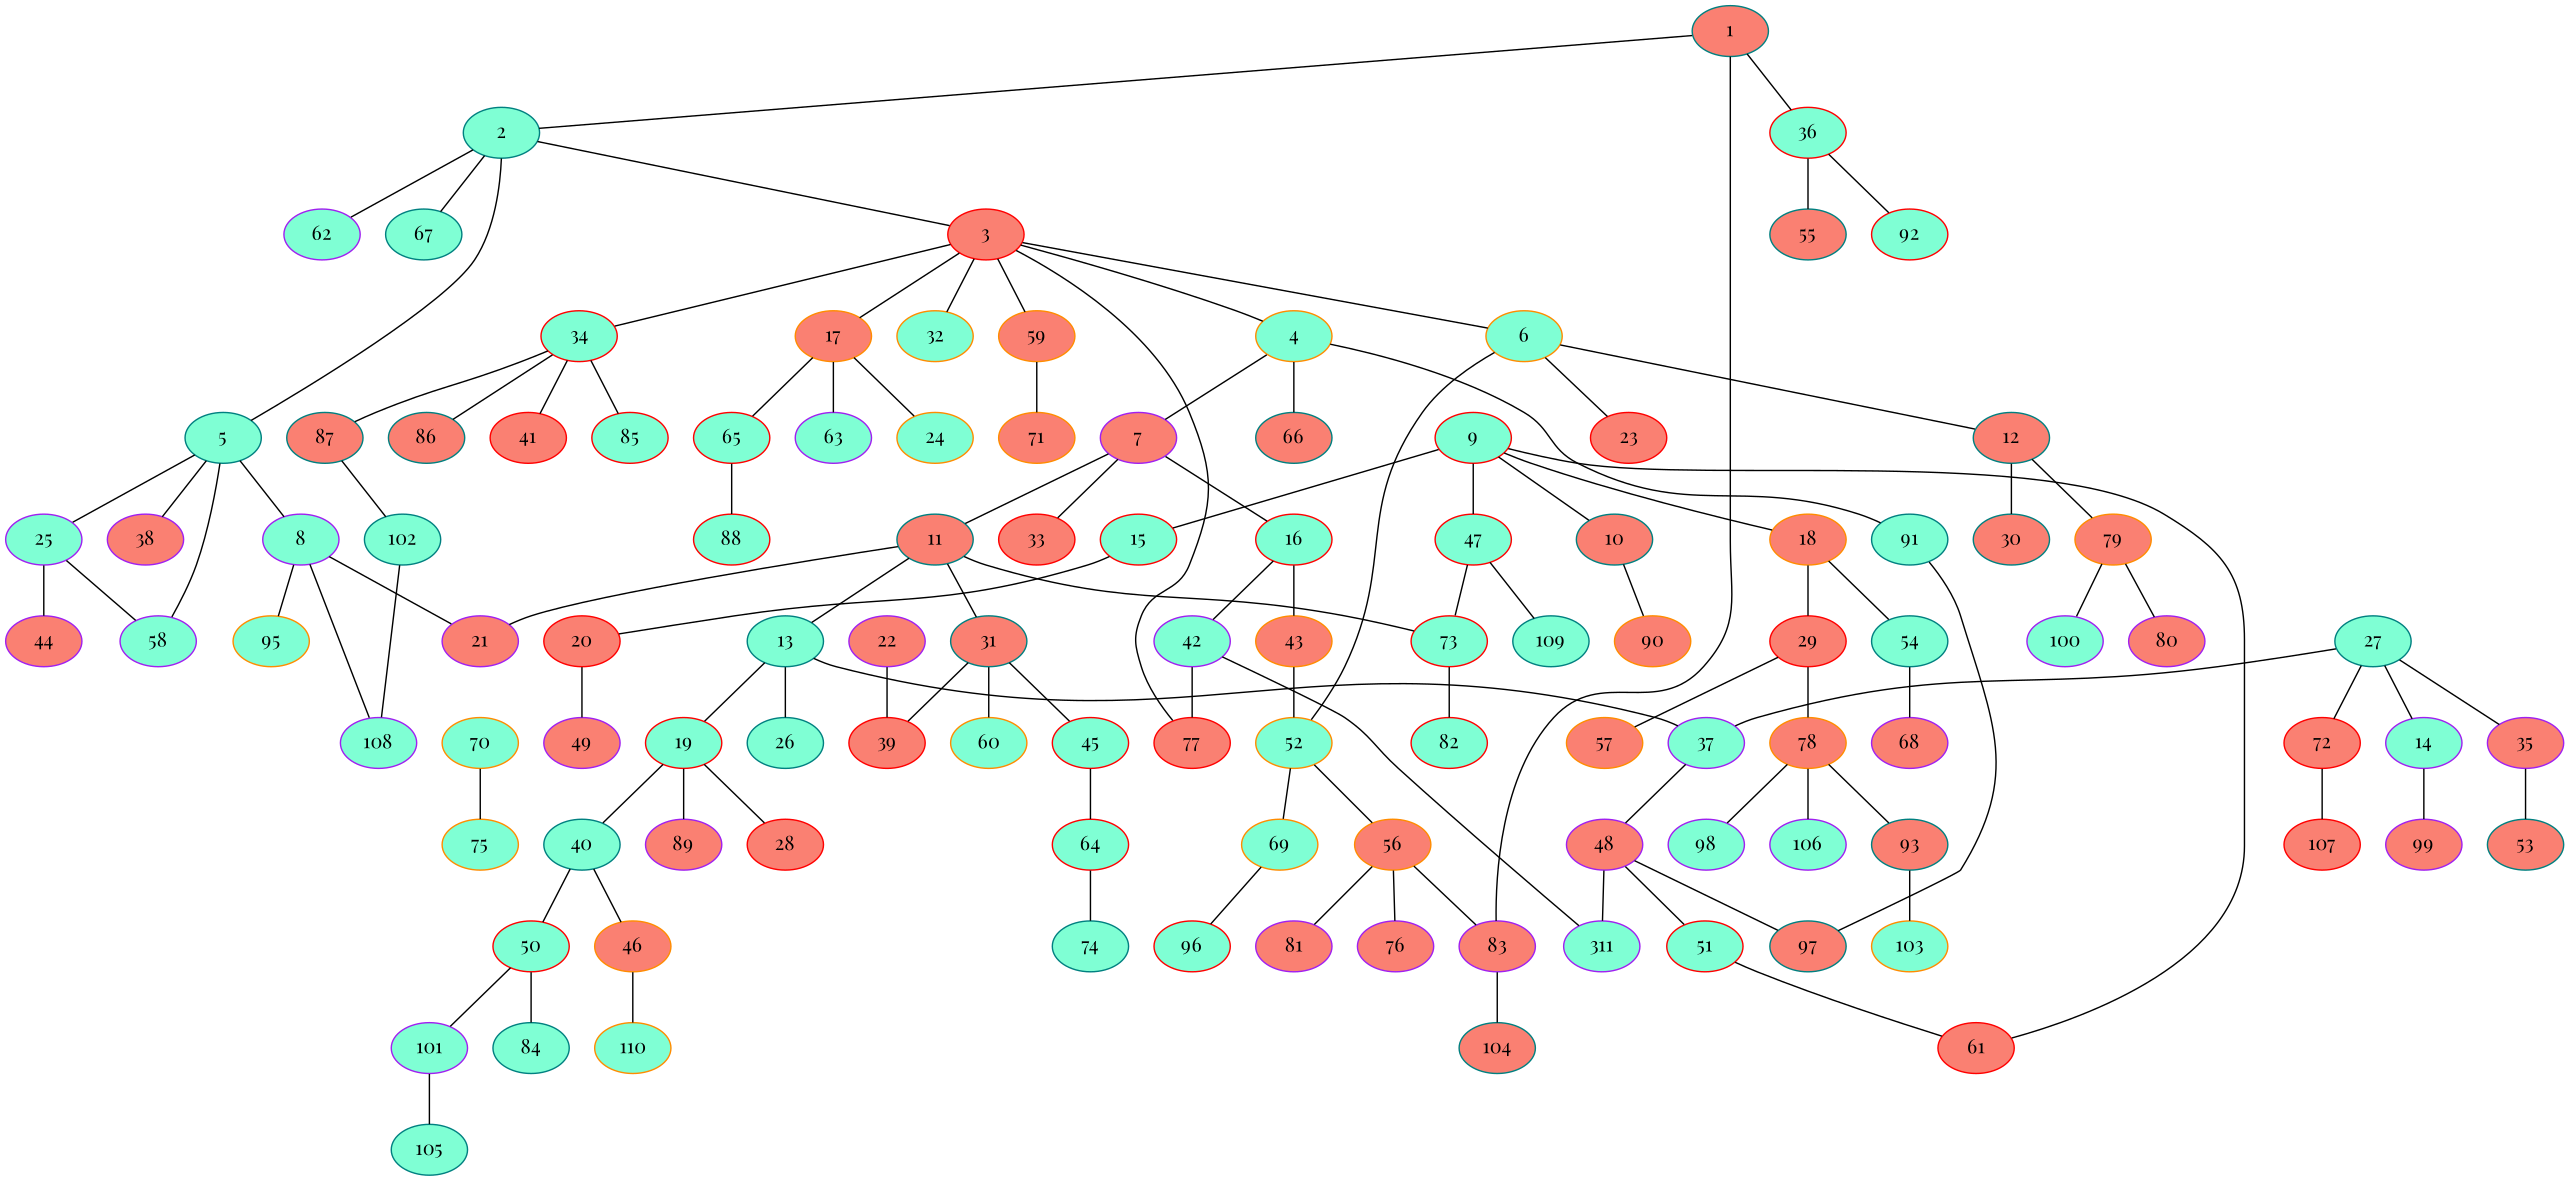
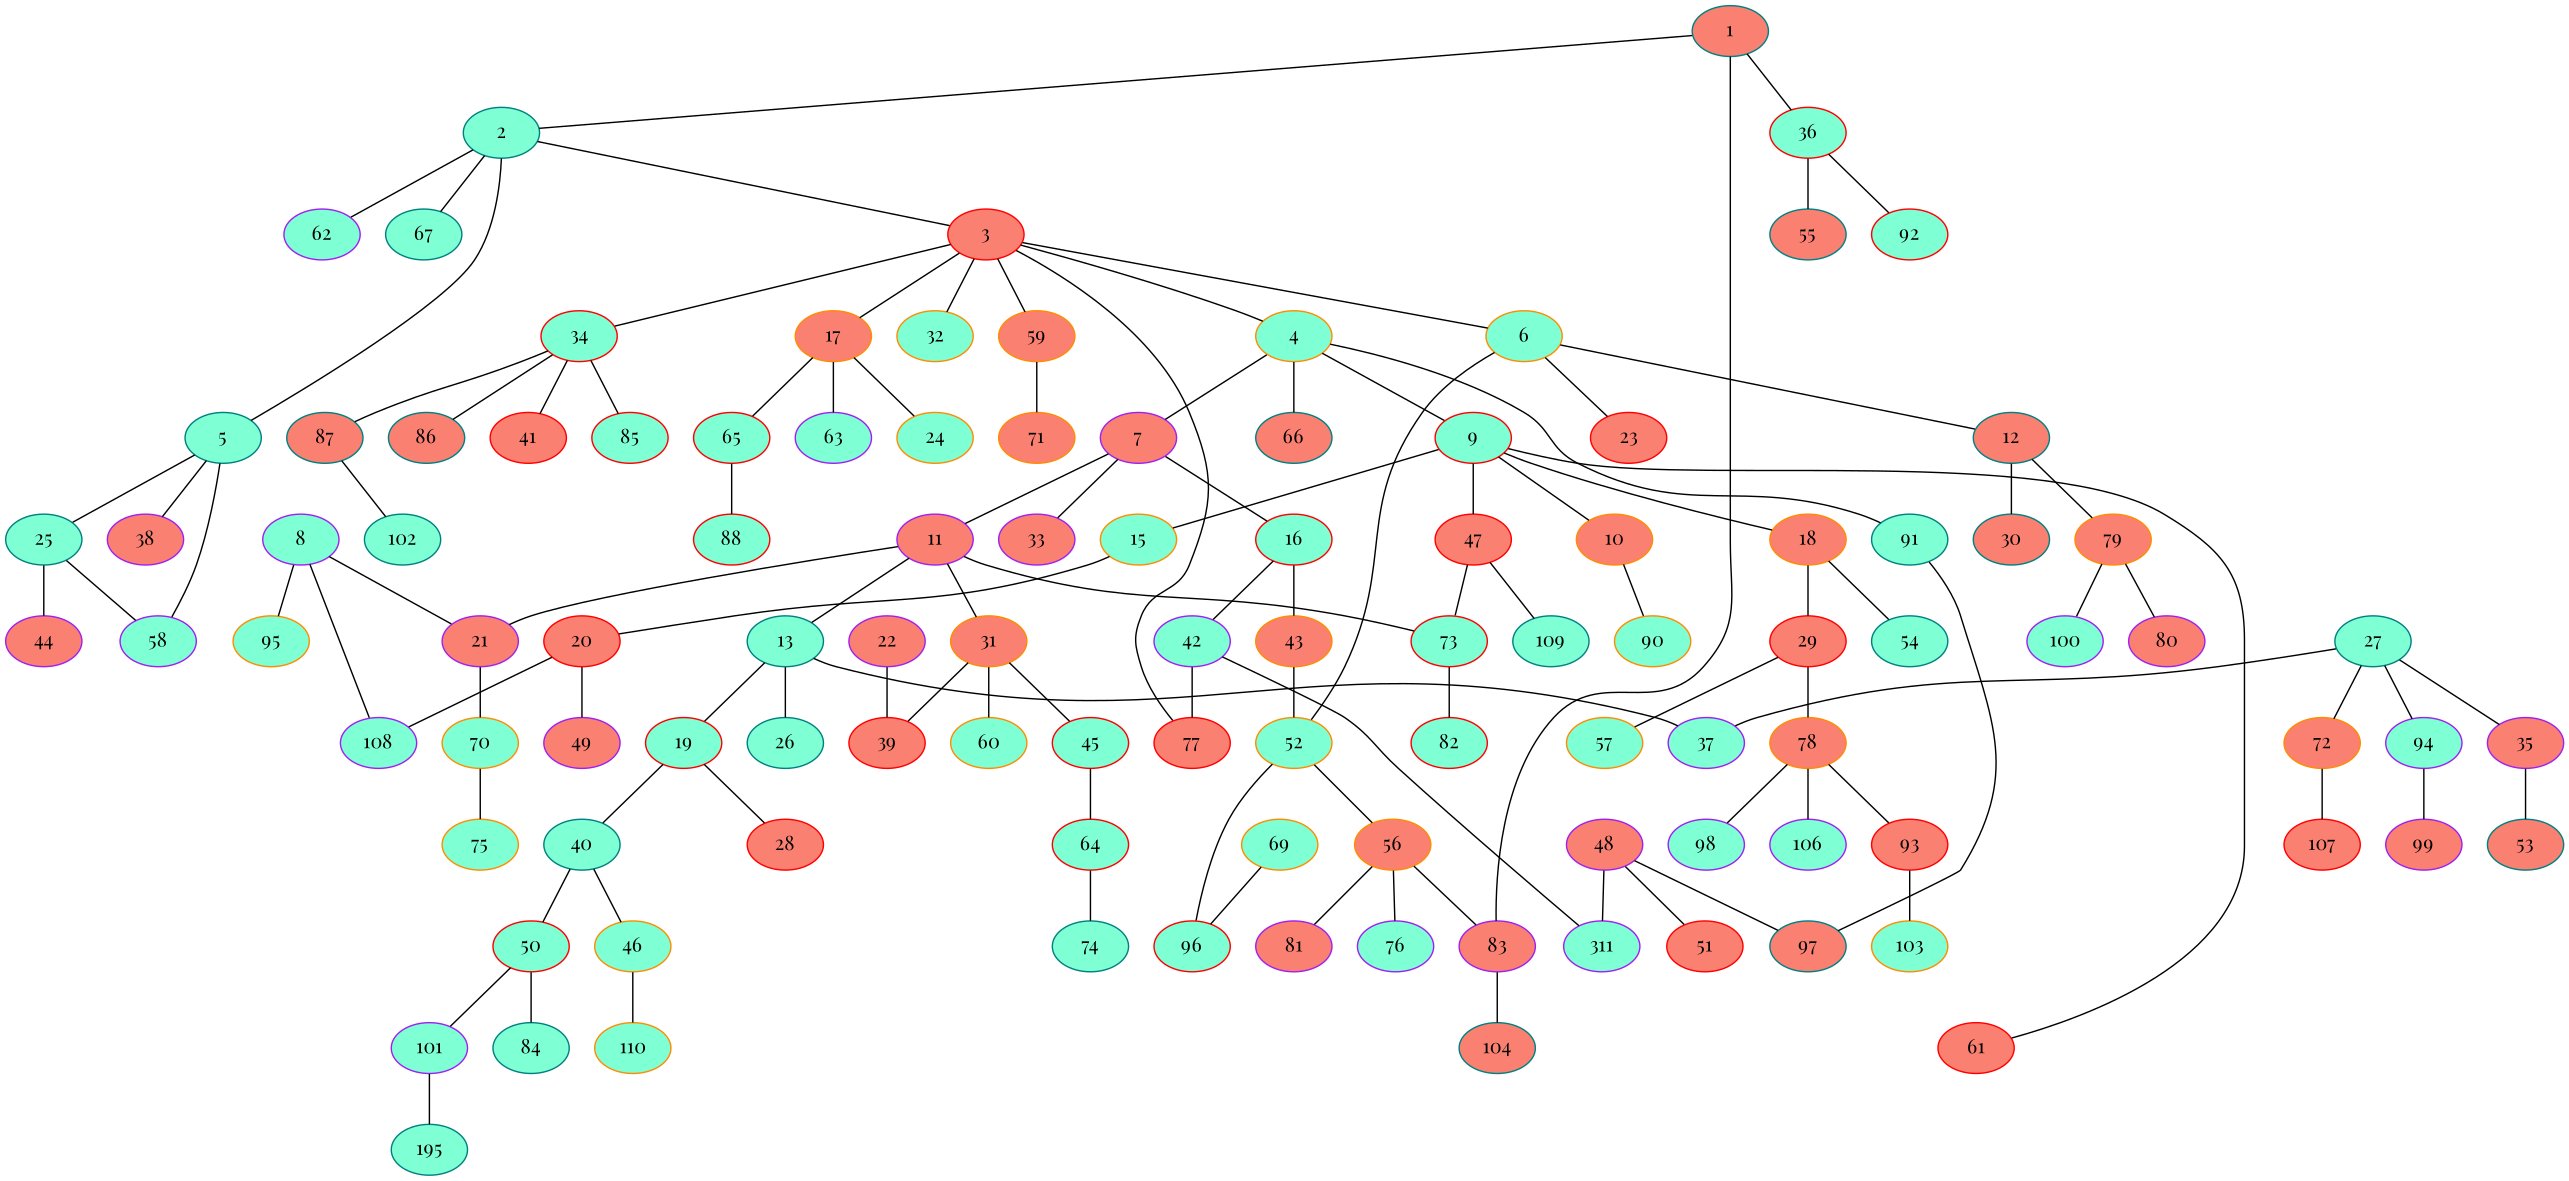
none -> (1383, 387)
(262, 489) -> none
(44, 540) -> (44, 540)
(935, 540) -> (935, 540)
(1037, 540) -> (1037, 540)
(1138, 540) -> (1138, 540)
(1473, 540) -> (1473, 540)
(1614, 540) -> (1614, 540)
(391, 641) -> (491, 687)
(989, 641) -> (989, 641)
(1653, 641) -> (1653, 641)
none -> (480, 682)
(1605, 743) -> (1605, 743)
(1910, 743) -> none
(2322, 743) -> (2322, 743)
(2424, 743) -> (2424, 743)
(1287, 794) -> (1221, 836)
(1656, 794) -> none
(684, 845) -> none
(1910, 845) -> (1910, 845)
(633, 946) -> (633, 946)
(1396, 946) -> (1396, 946)
(1705, 946) -> (1705, 946)
(1838, 1002) -> none
(429, 1150) -> (429, 1150)
